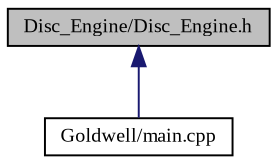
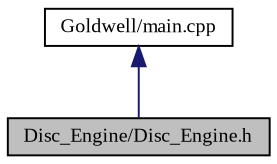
(139, 92) -> (139, 92)
